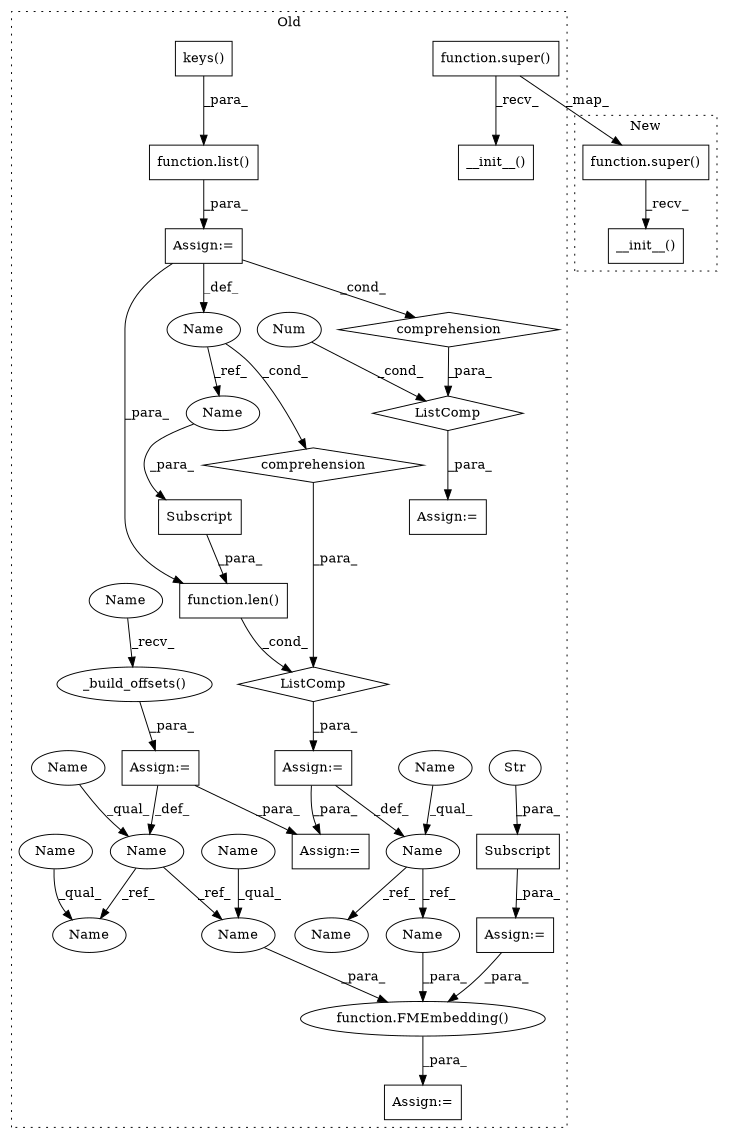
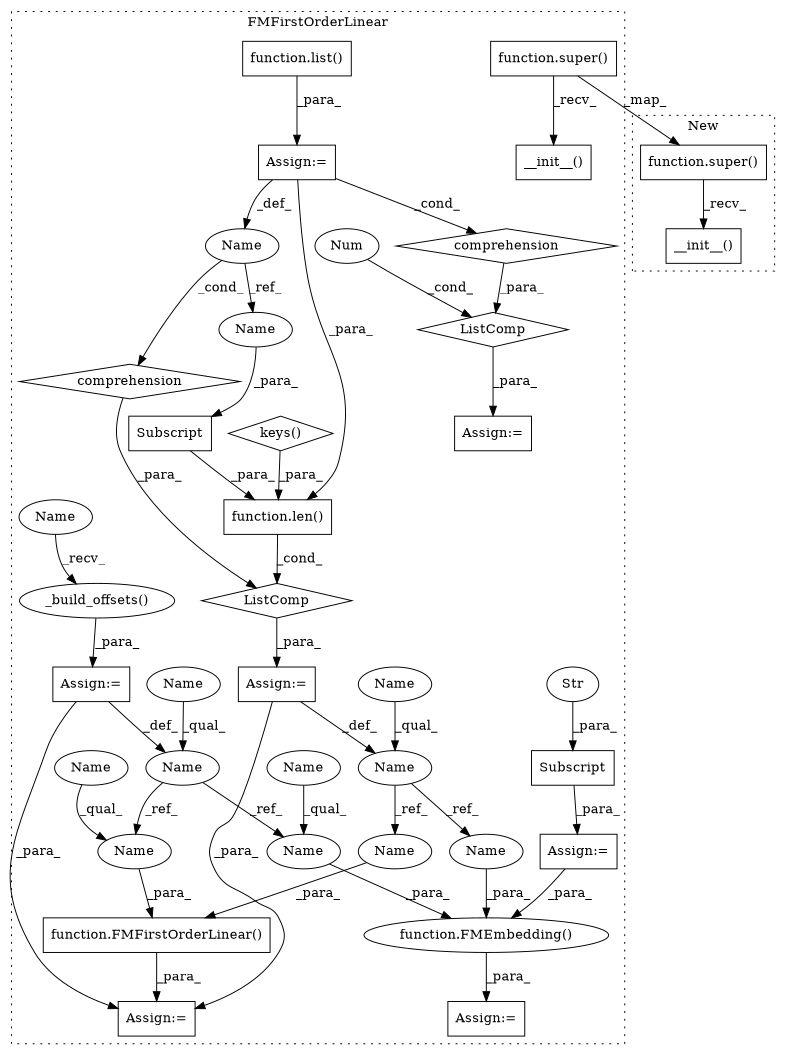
(289, 23) -> (318, 23)
(204, 59) -> (281, 433)
(204, 106) -> (279, 470)
none -> (157, 935)
